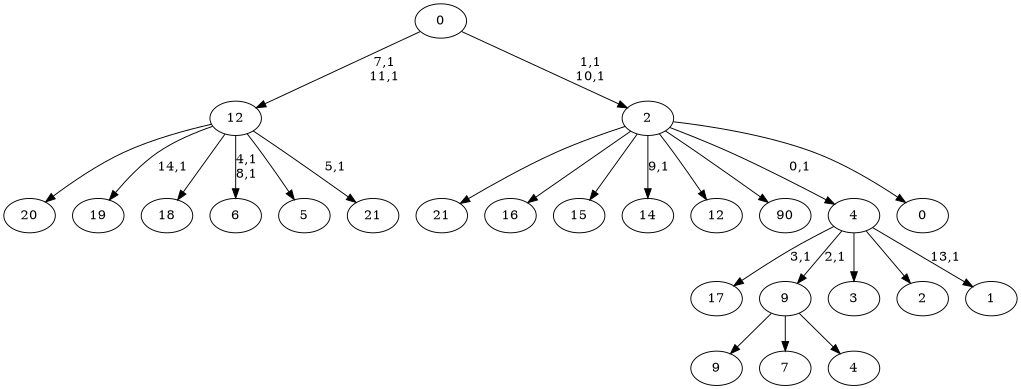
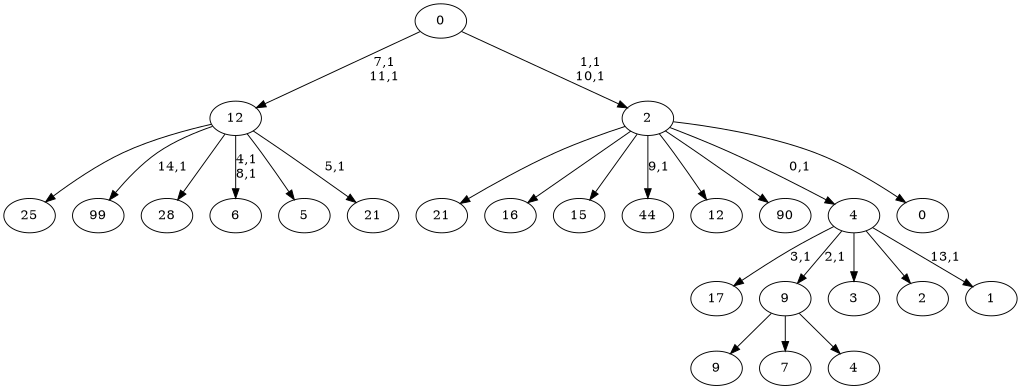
(30, 216) -> (30, 216)
(98, 216) -> (98, 216)
(167, 216) -> (167, 216)
(648, 216) -> (648, 216)
